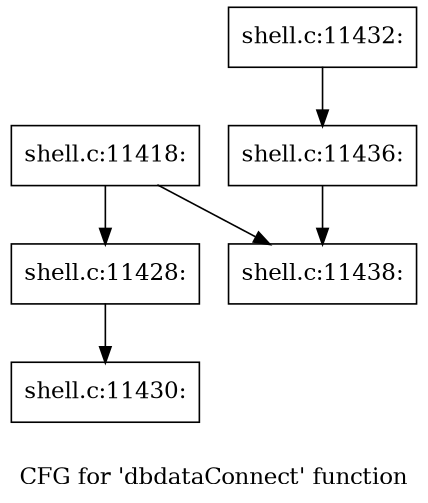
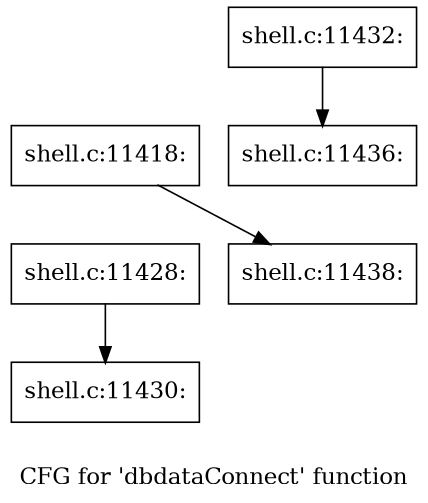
(105, 207) -> none
(323, 207) -> none
